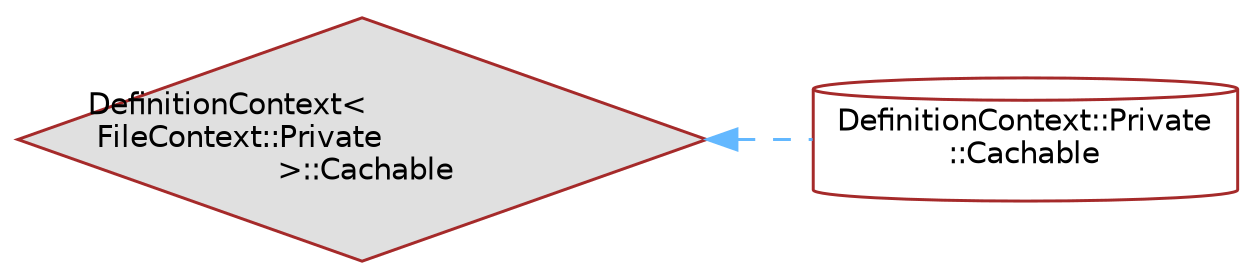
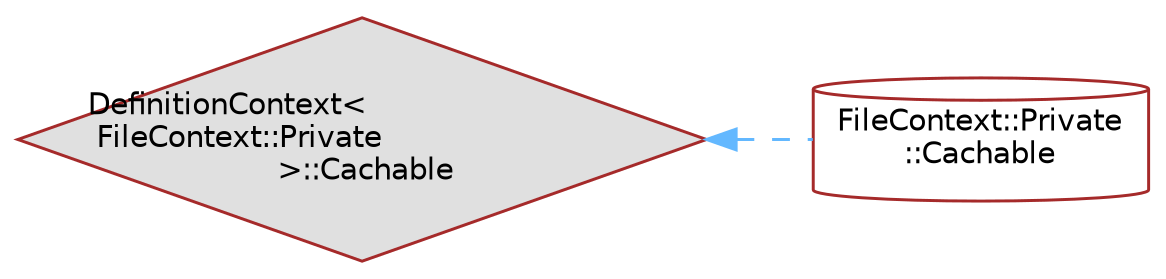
(1025, 139) -> (981, 139)
